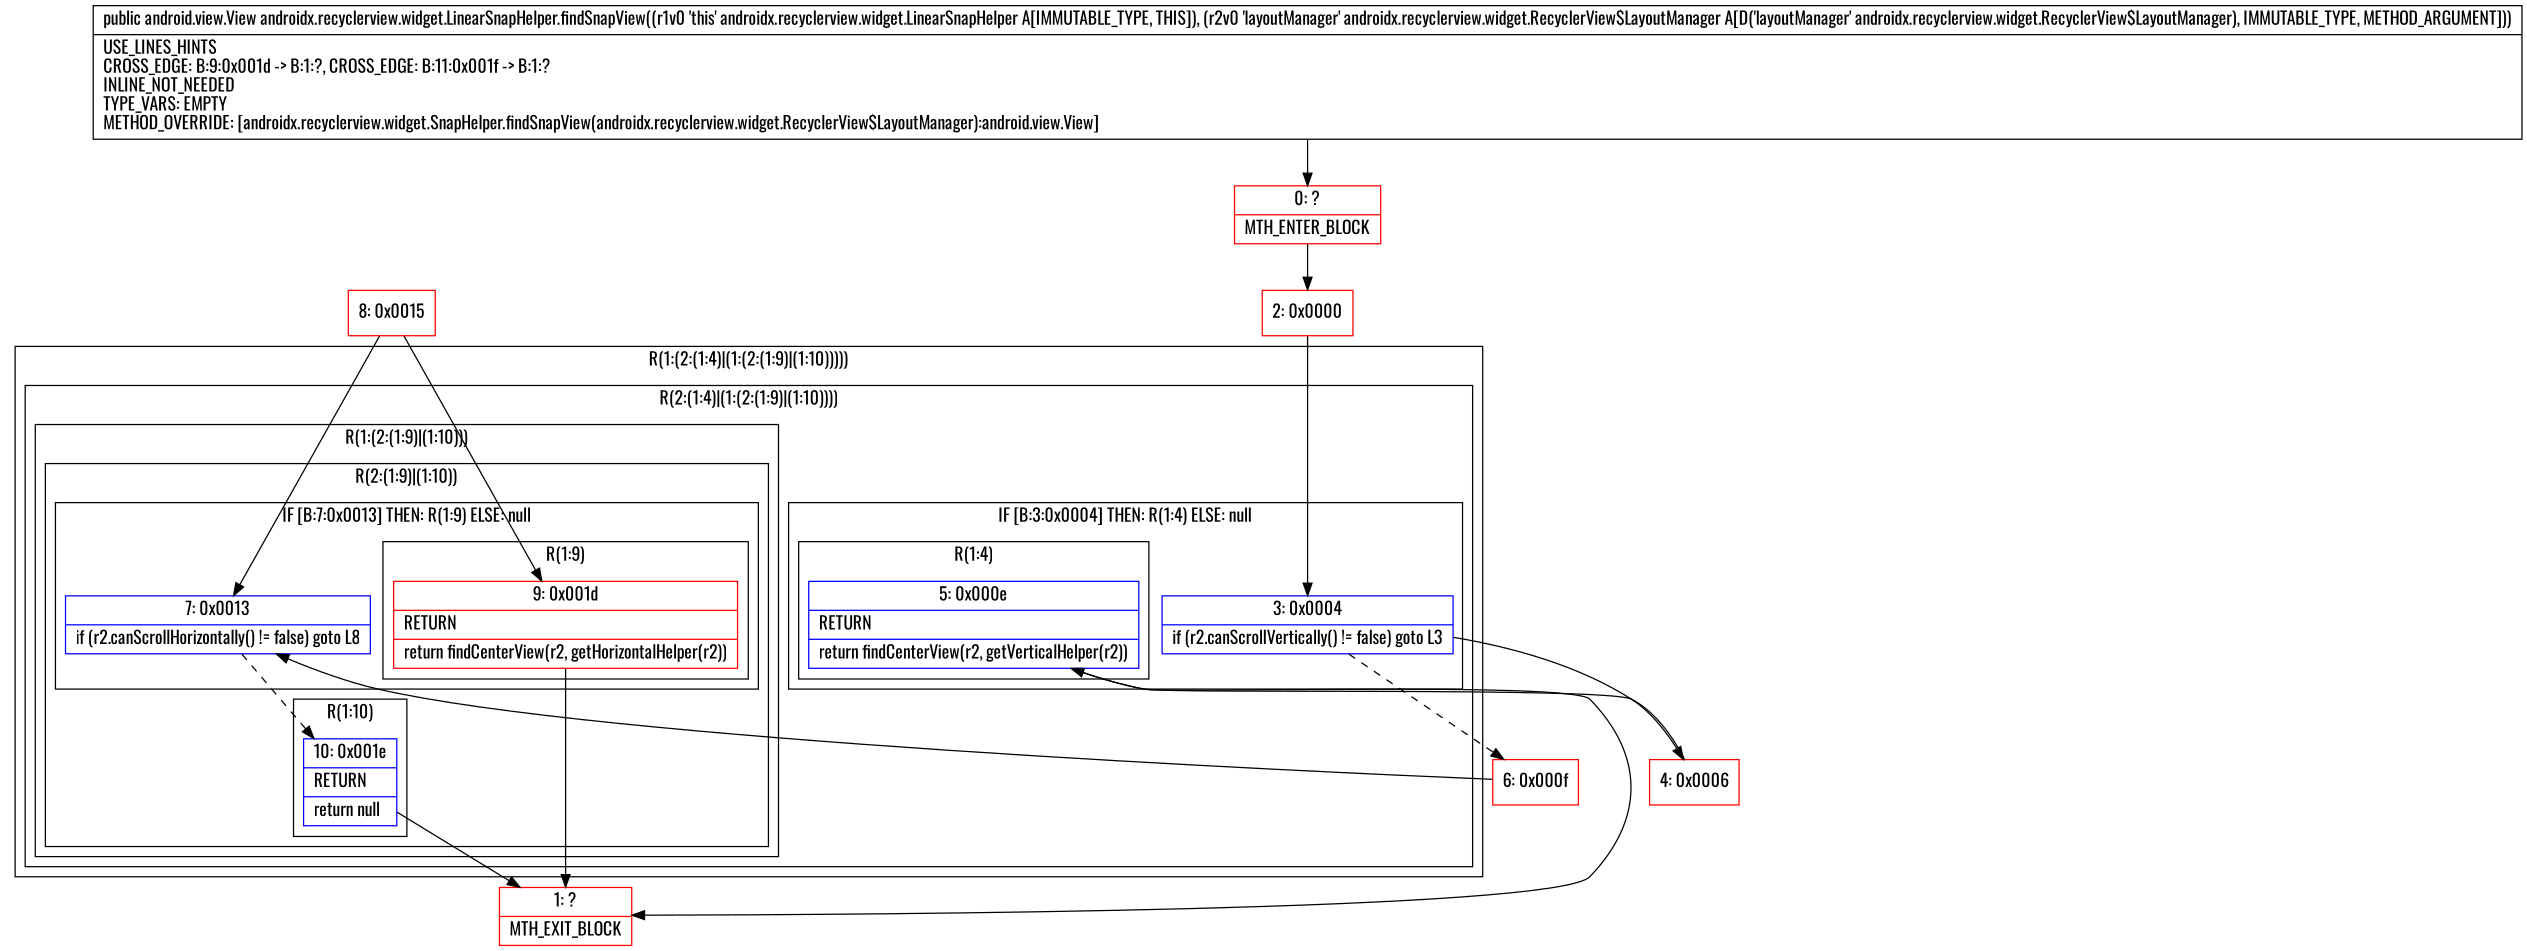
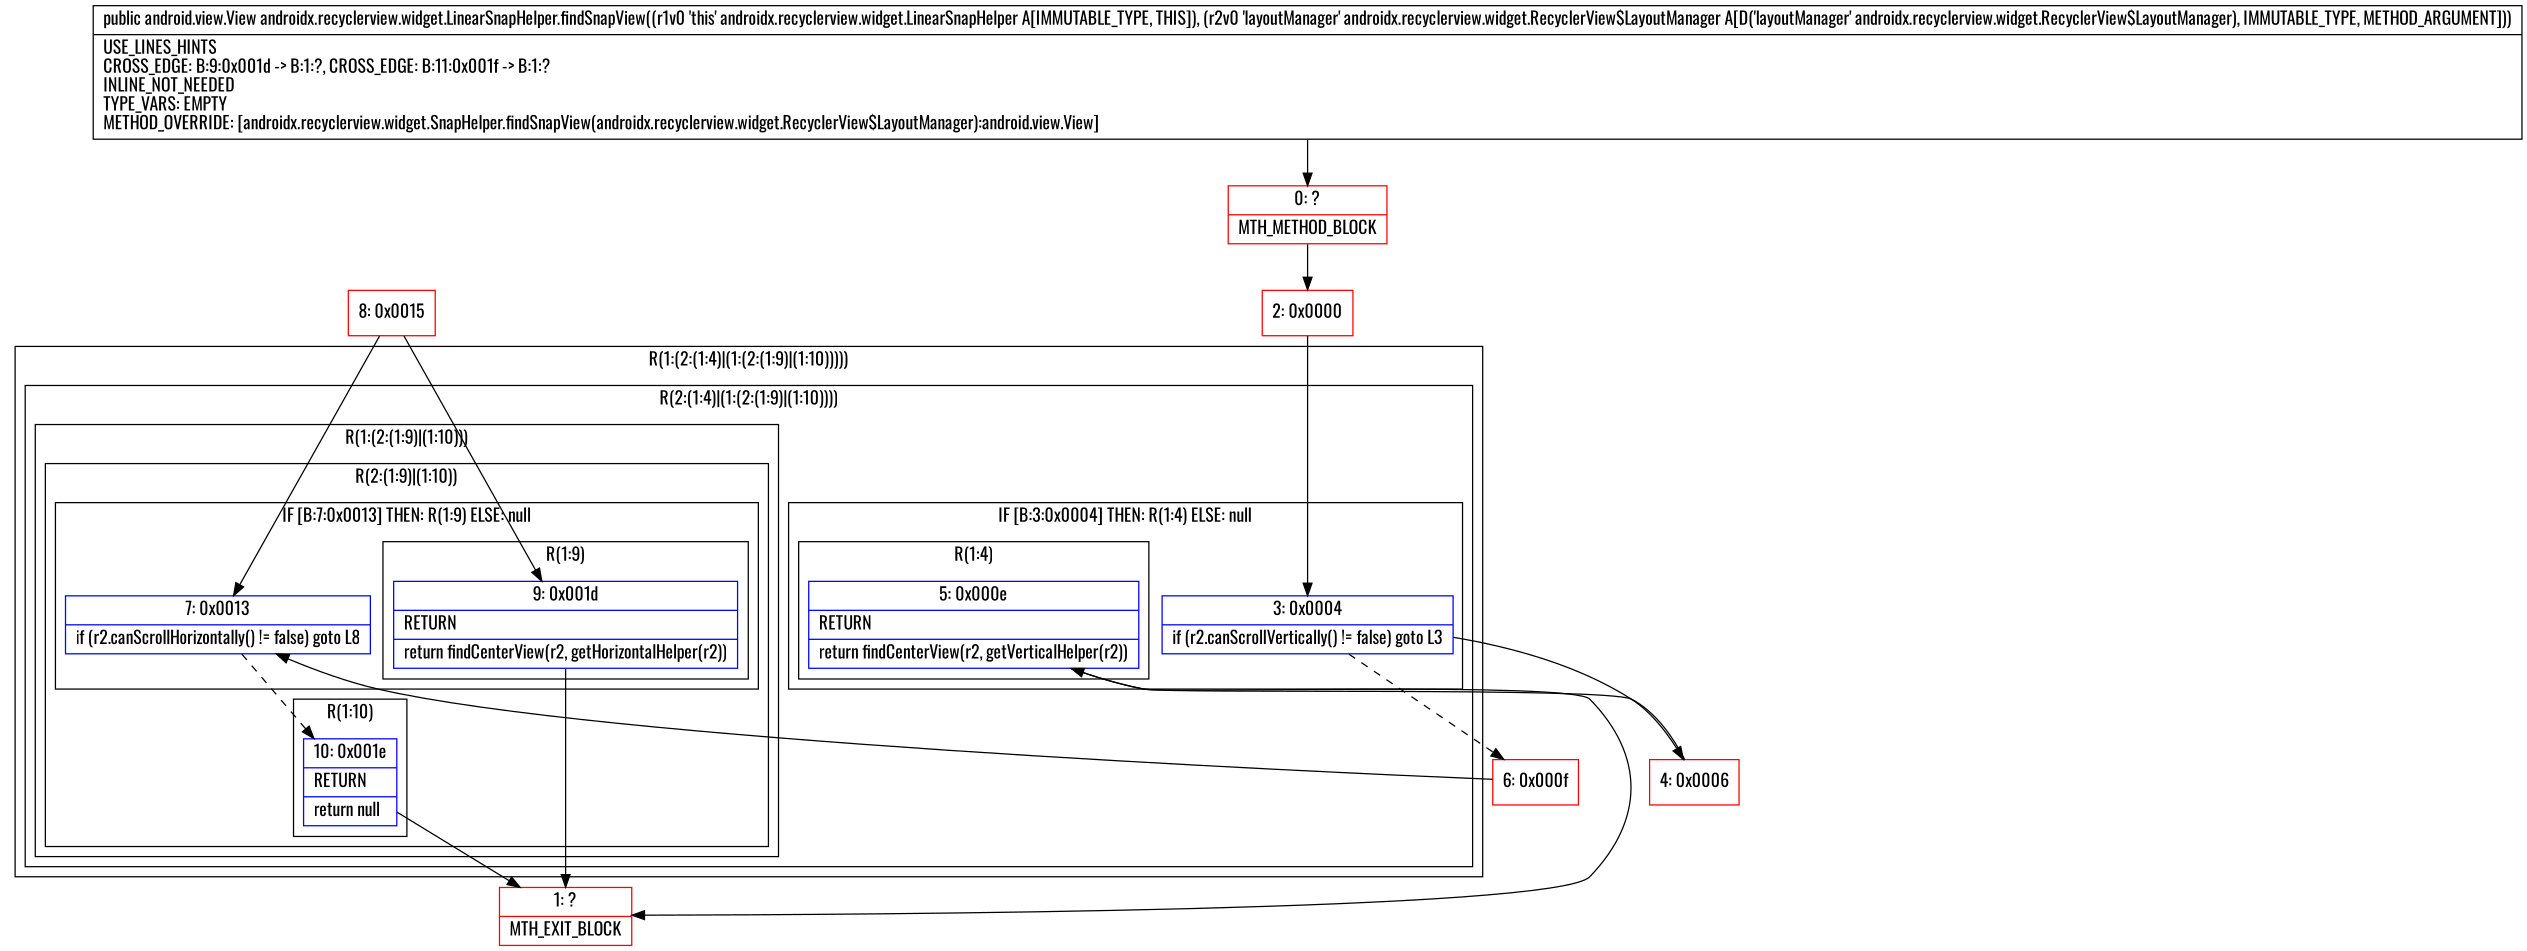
(1308, 229) -> (1308, 229)
(566, 625) -> (566, 625)
